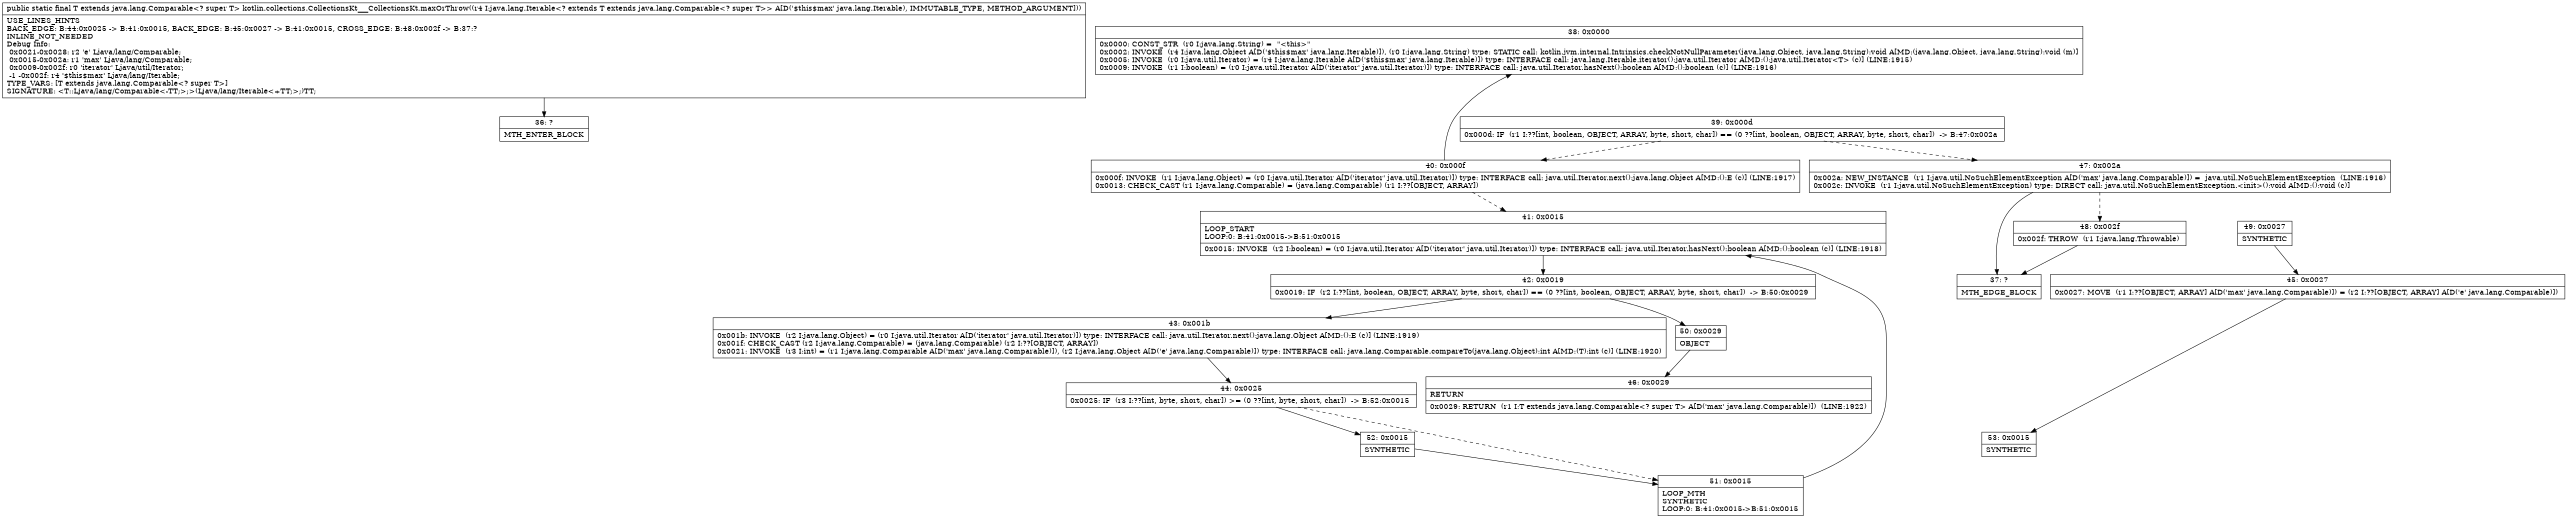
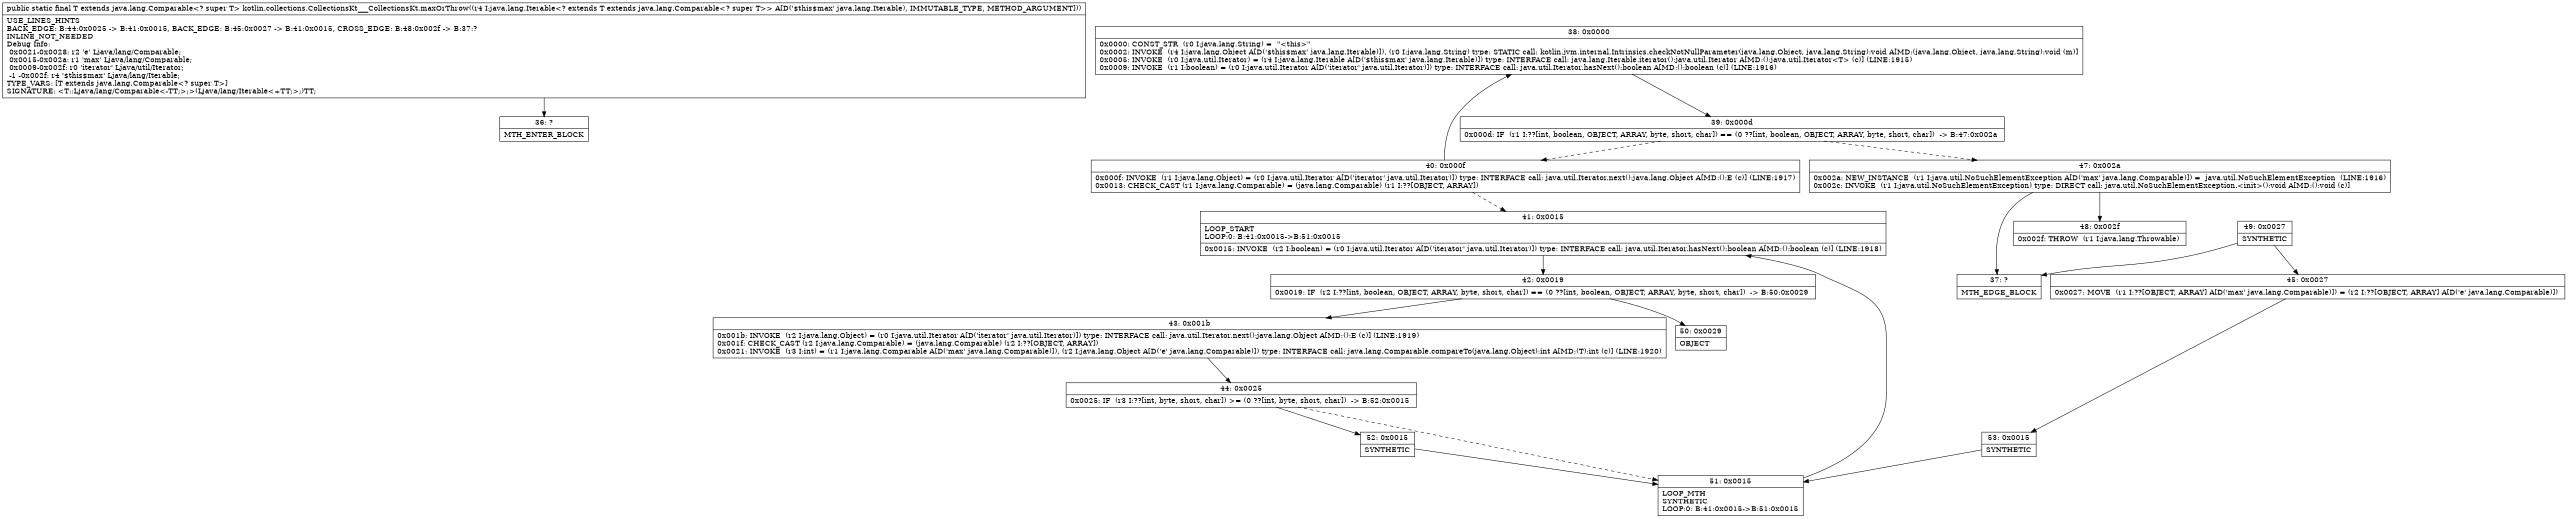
none -> (1669, 94)
(2100, 204) -> (2100, 204)
(2052, 259) -> (2143, 263)
(1649, 395) -> none
none -> (1895, 465)
